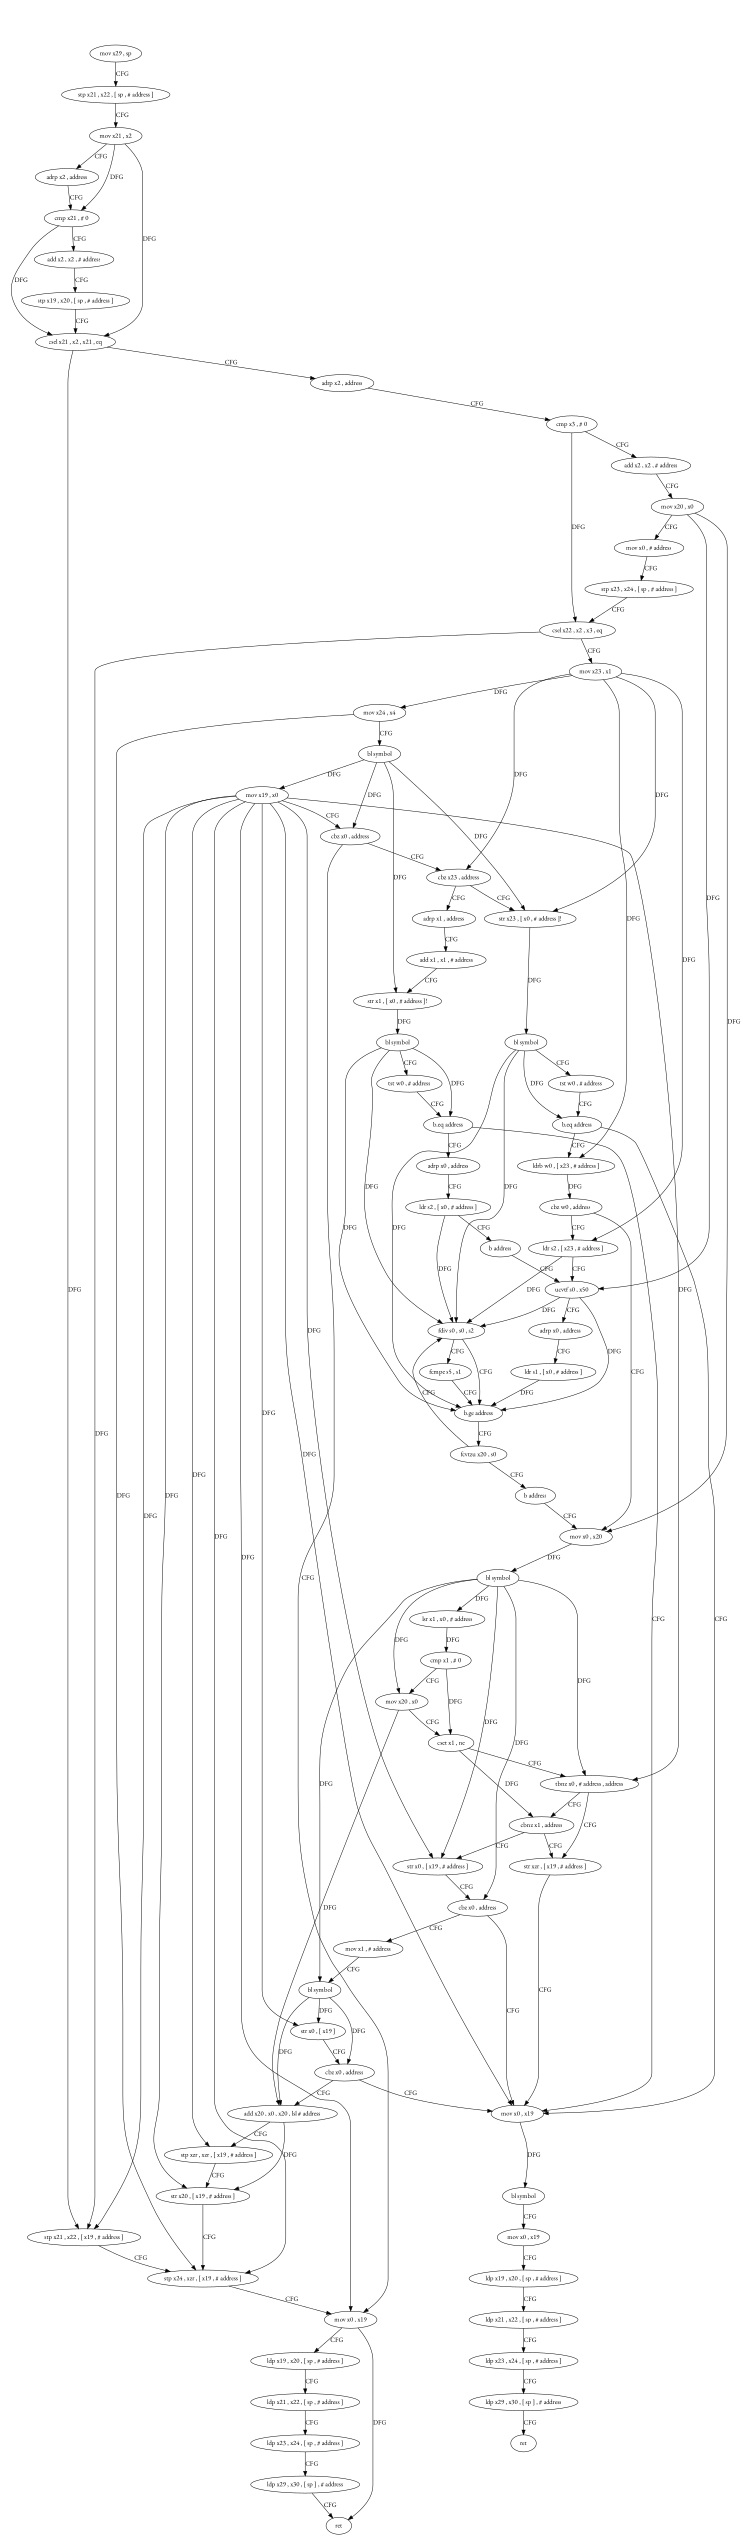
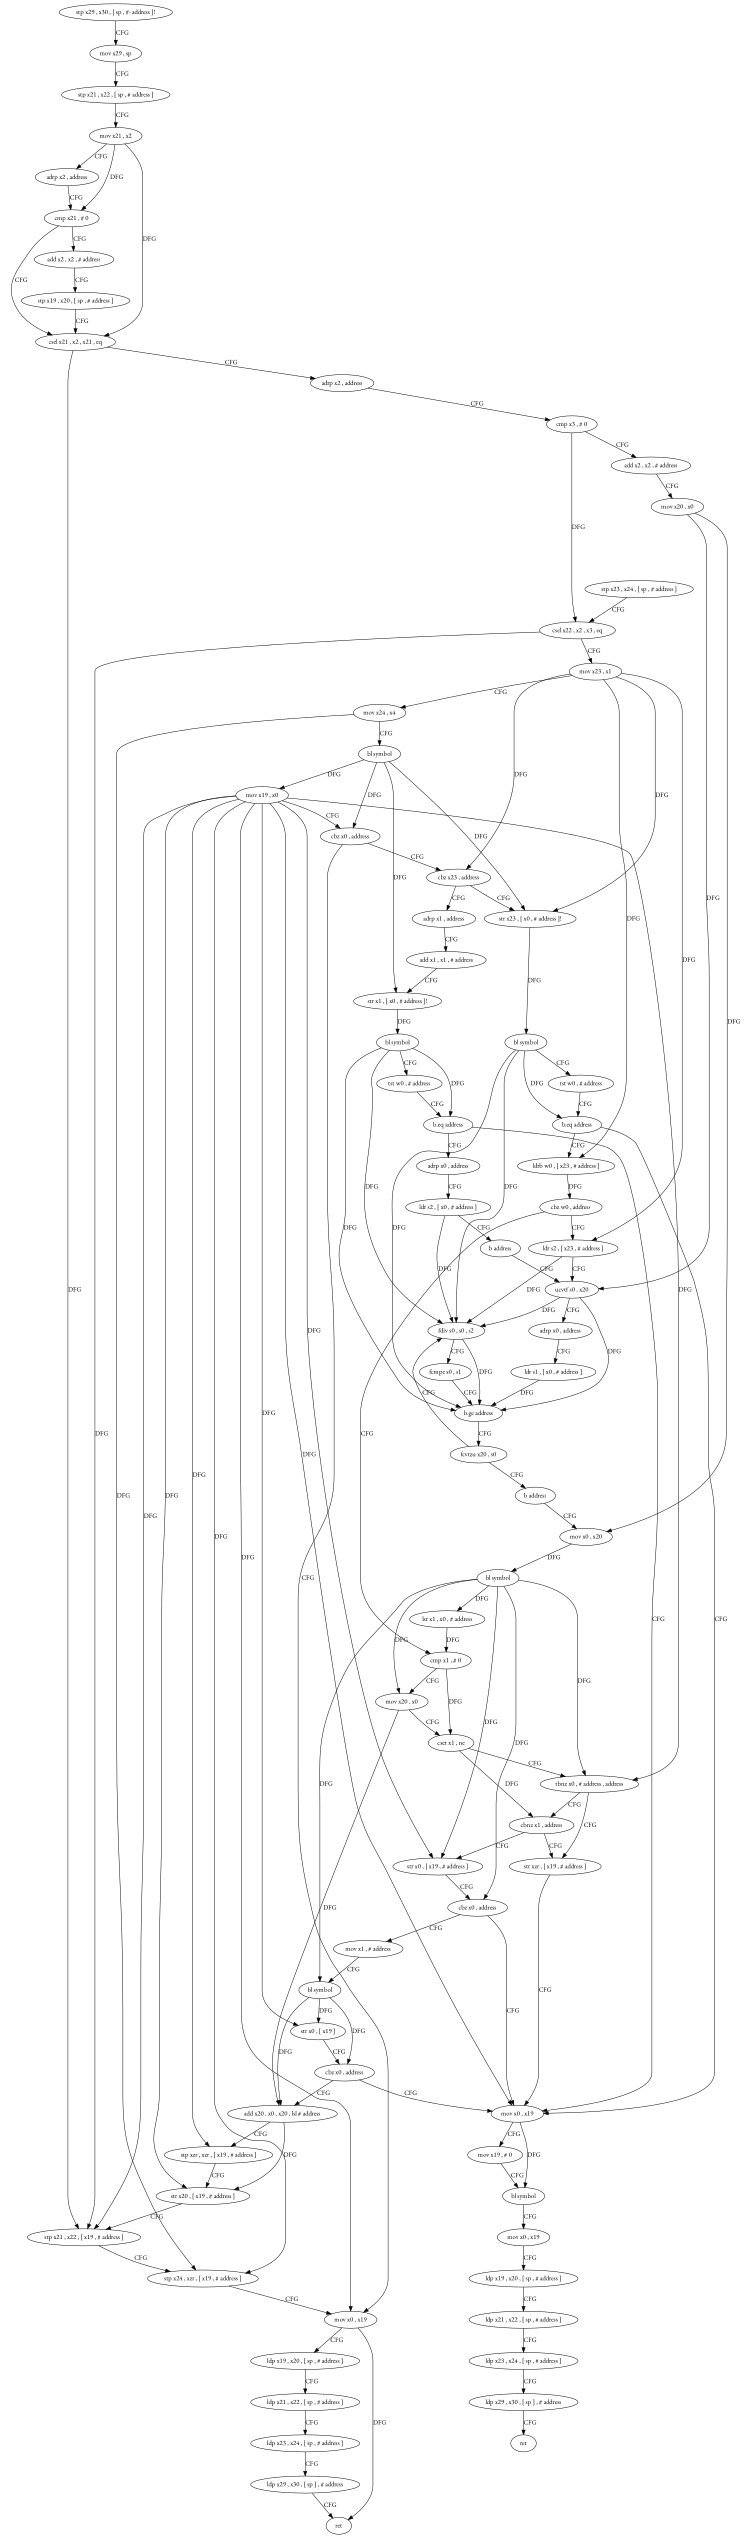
none -> (116, 12)
(21, 280) -> (21, 280)
(649, 548) -> none
(501, 692) -> (501, 692)
(572, 1290) -> (572, 1290)
(631, 1366) -> (362, 1404)
(445, 1372) -> (445, 1372)
(486, 1372) -> (486, 1372)
none -> (495, 2155)
(203, 2235) -> (146, 2216)
